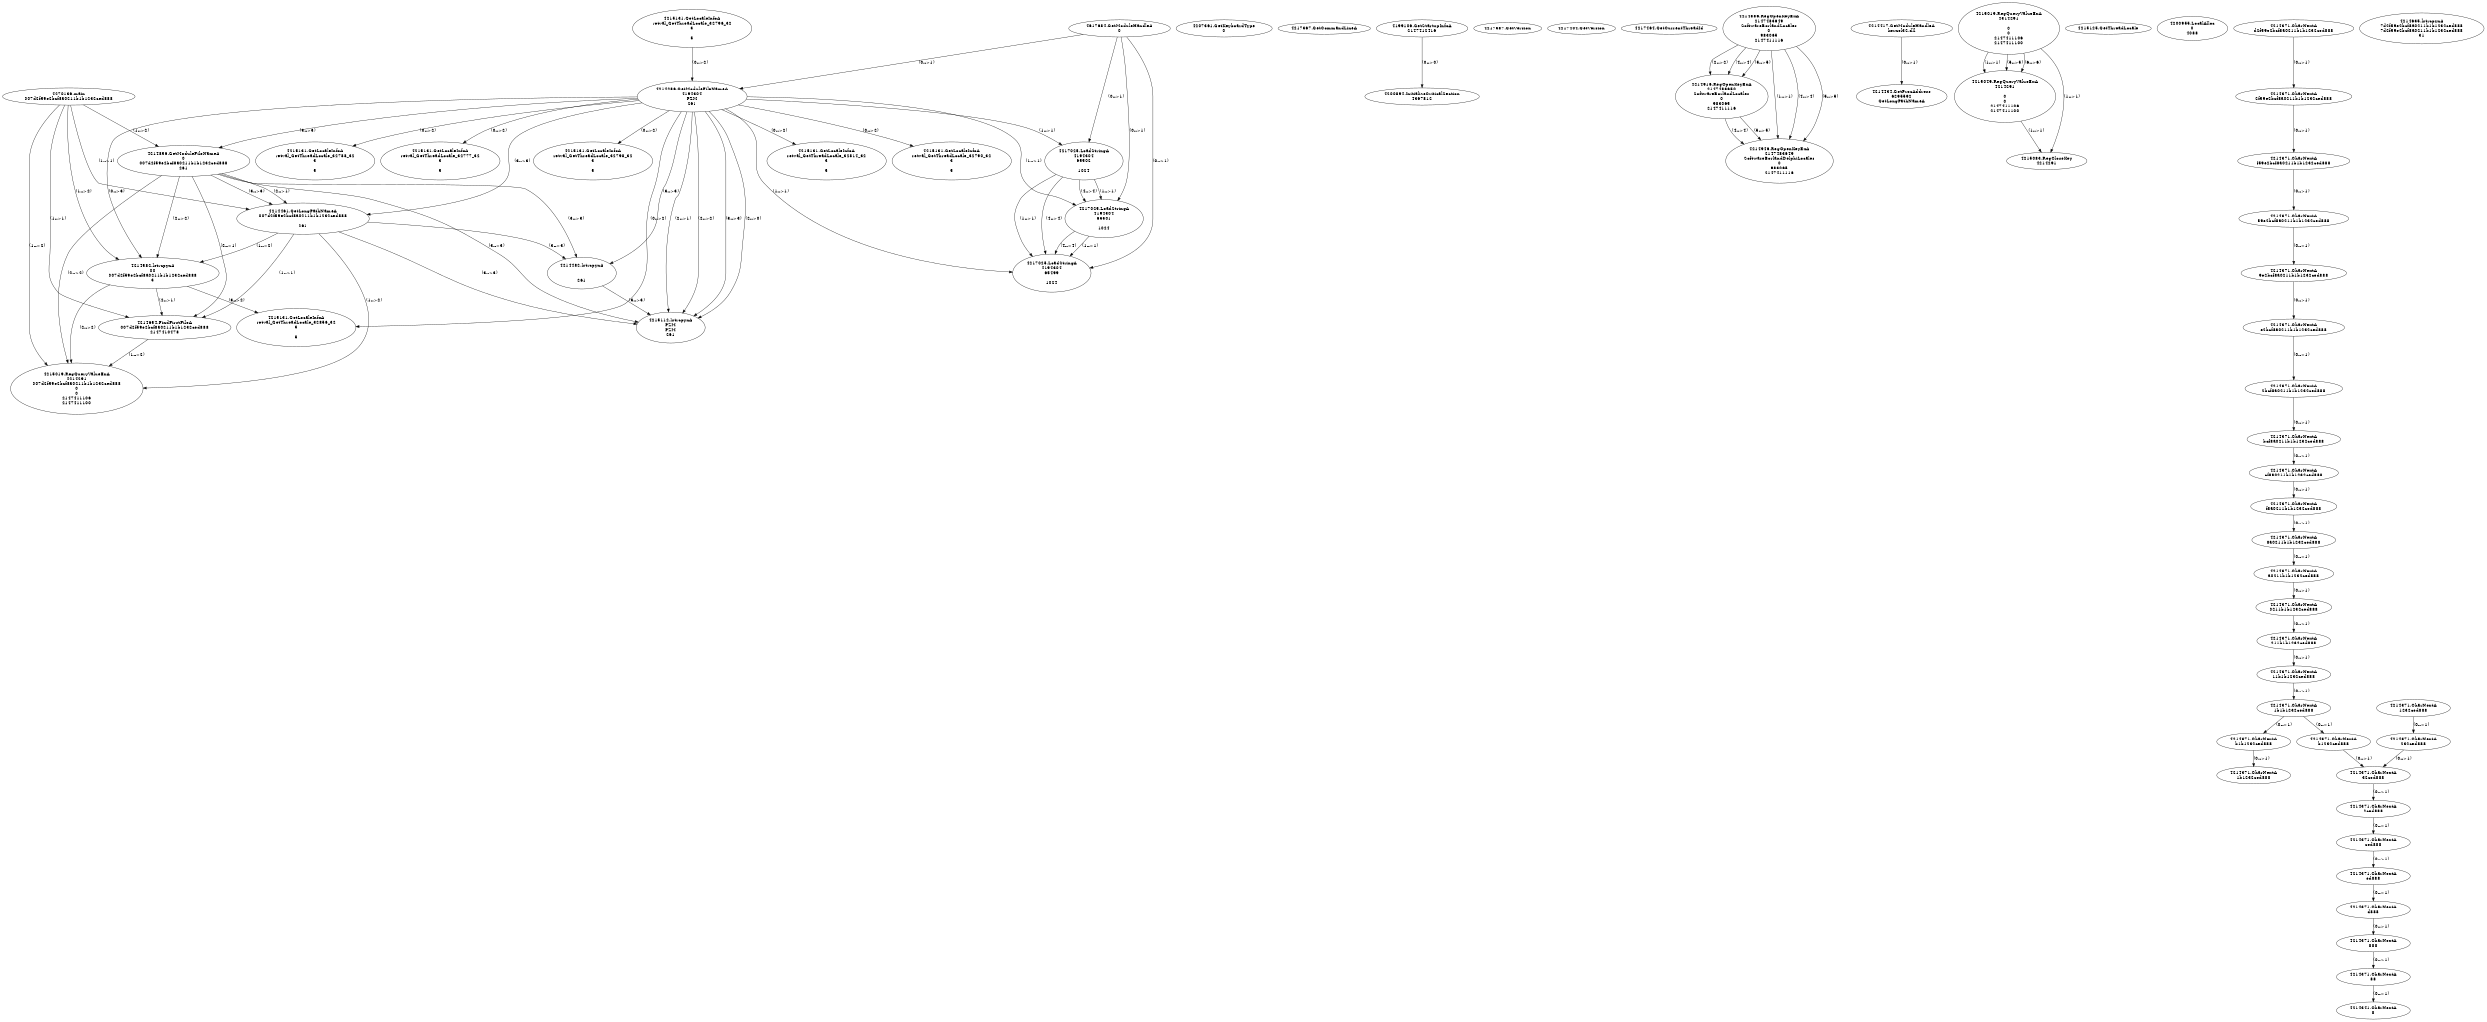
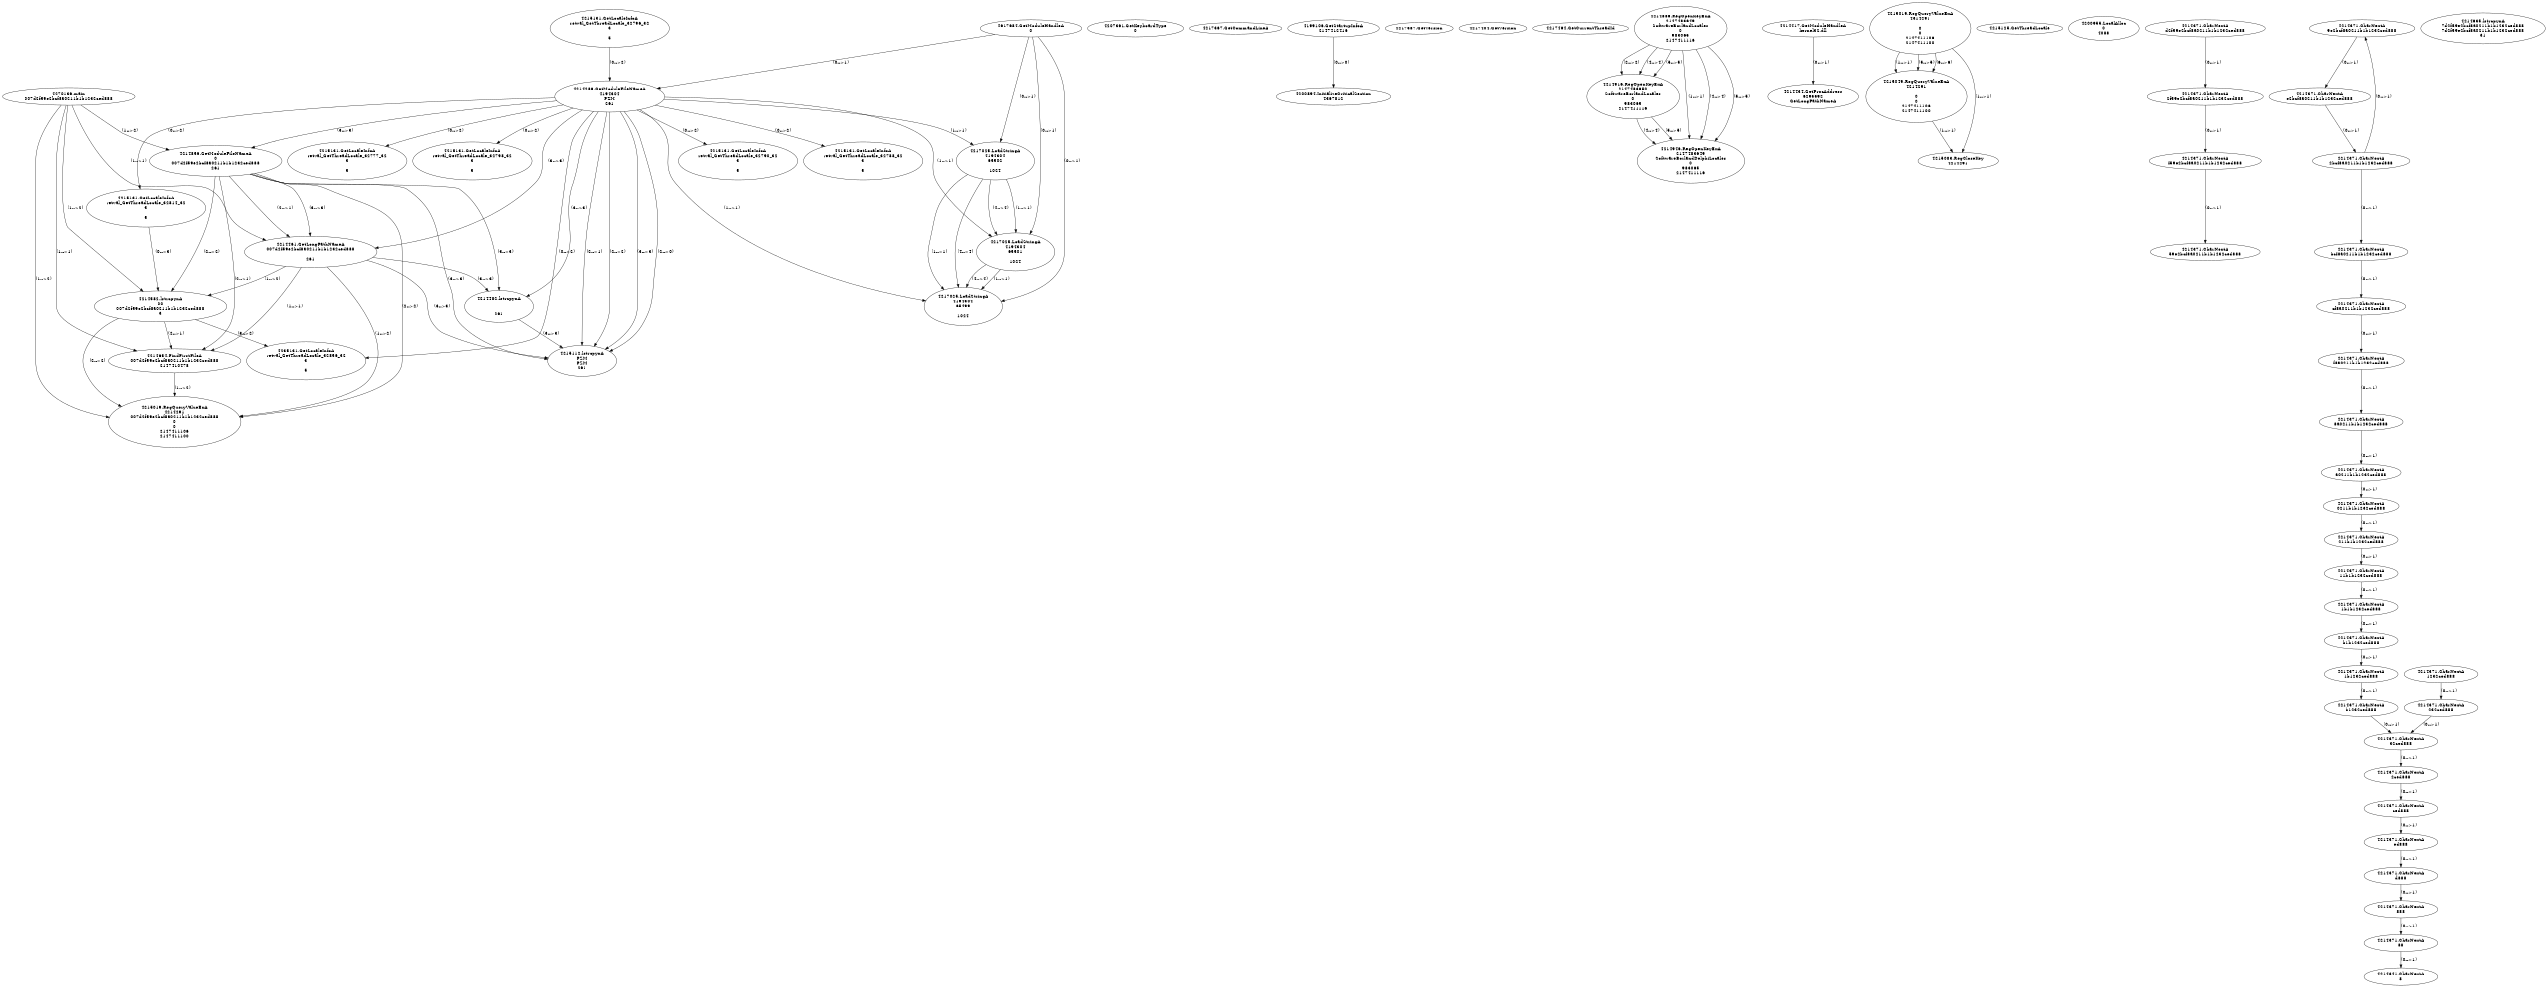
(311, 107) -> (153, 257)
(2294, 244) -> (2376, 97)
(296, 328) -> (306, 361)
(2312, 724) -> (2361, 689)
